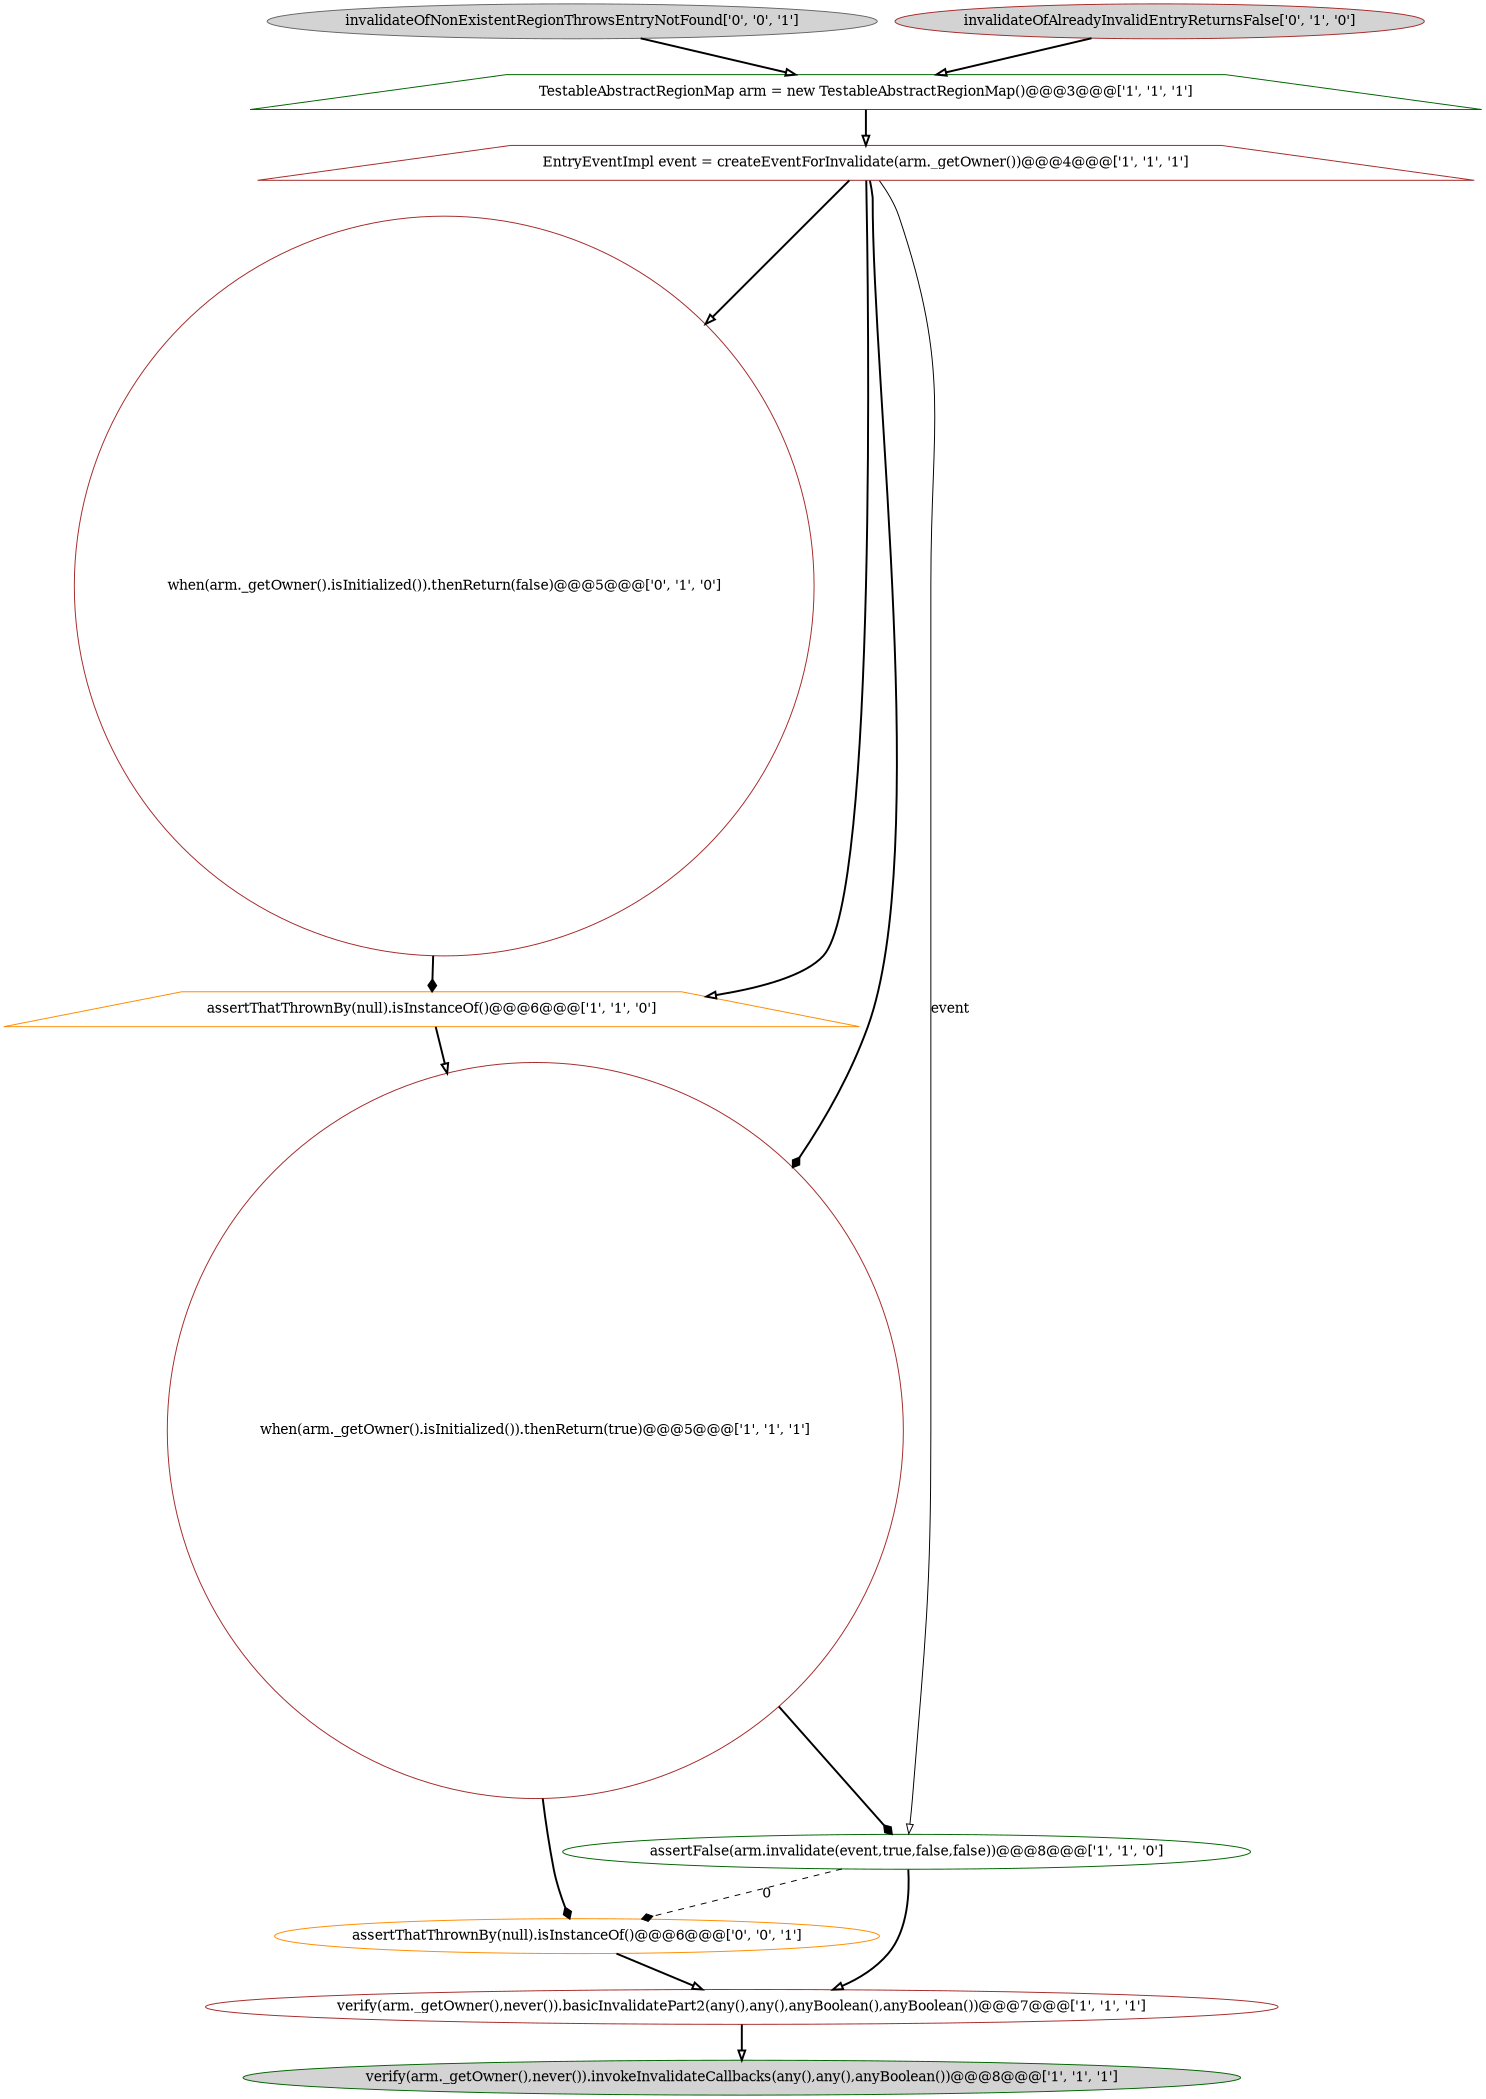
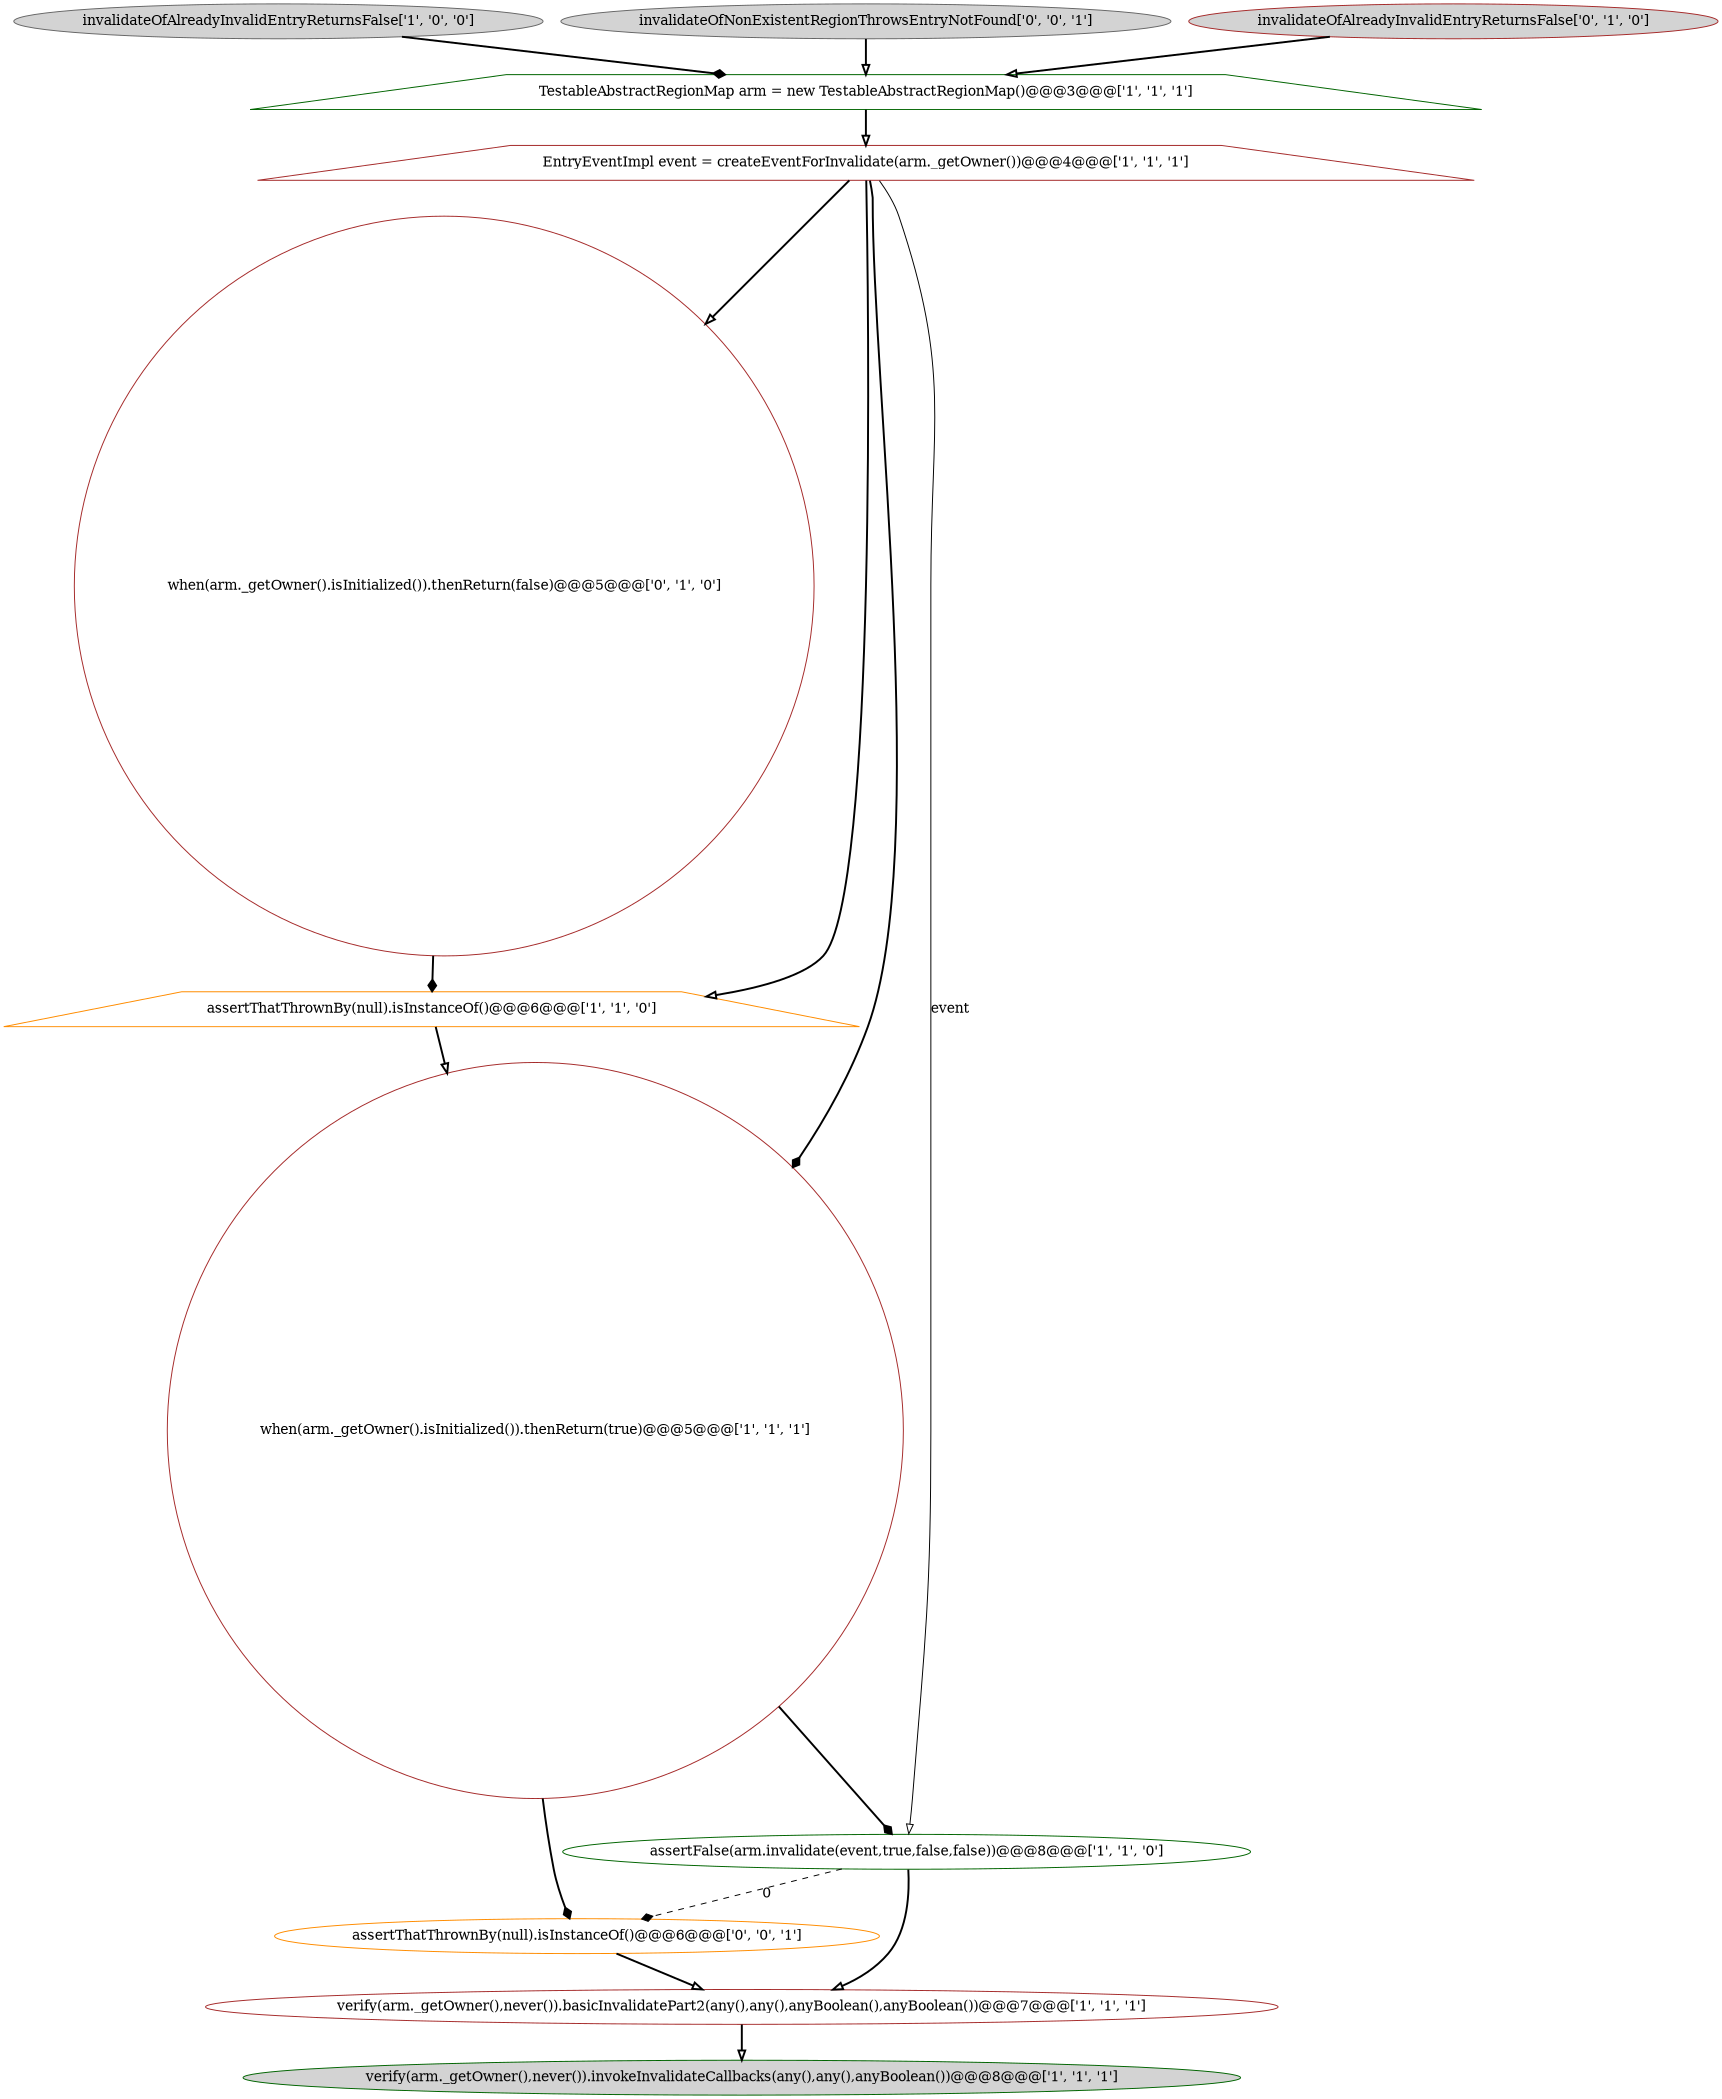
none -> (278, 21)
